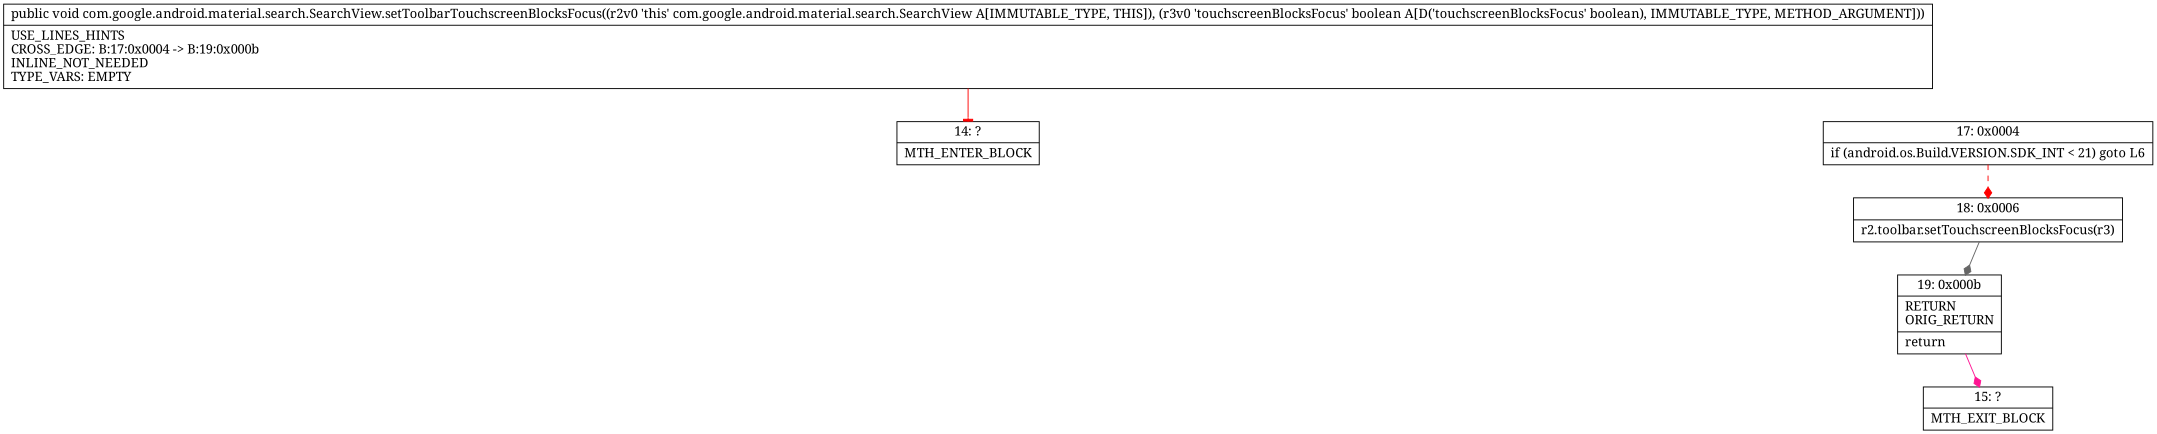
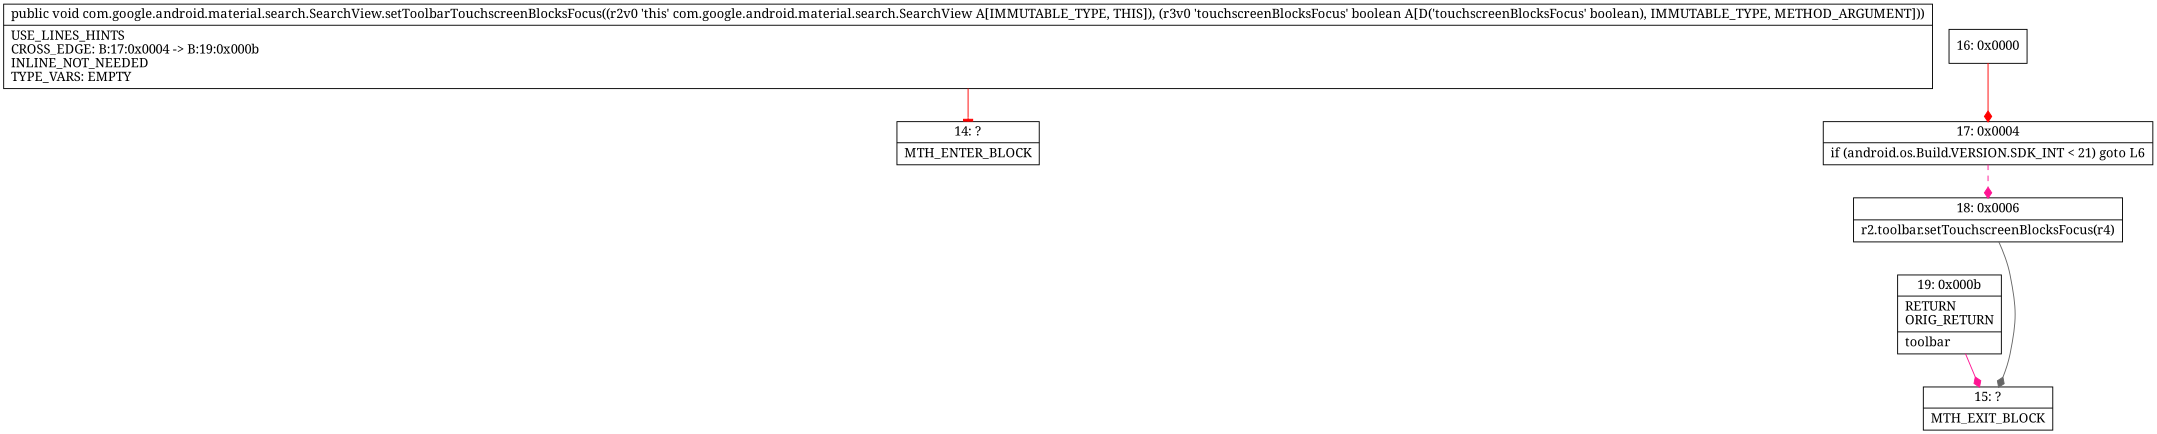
none -> (1988, 46)
(1988, 176) -> (1988, 176)
(1988, 230) -> (1988, 230)
(1975, 253) -> (2015, 309)
(1926, 342) -> (1928, 342)
